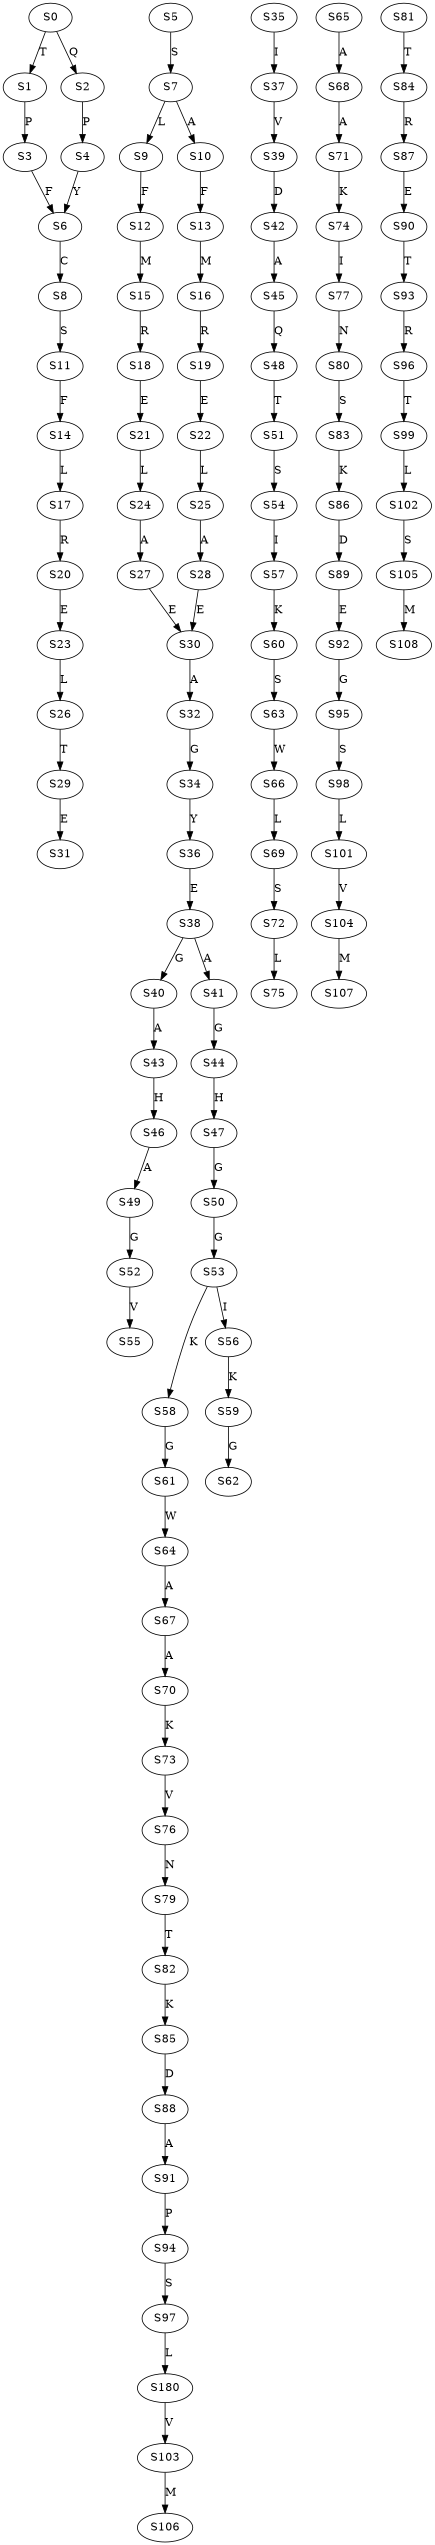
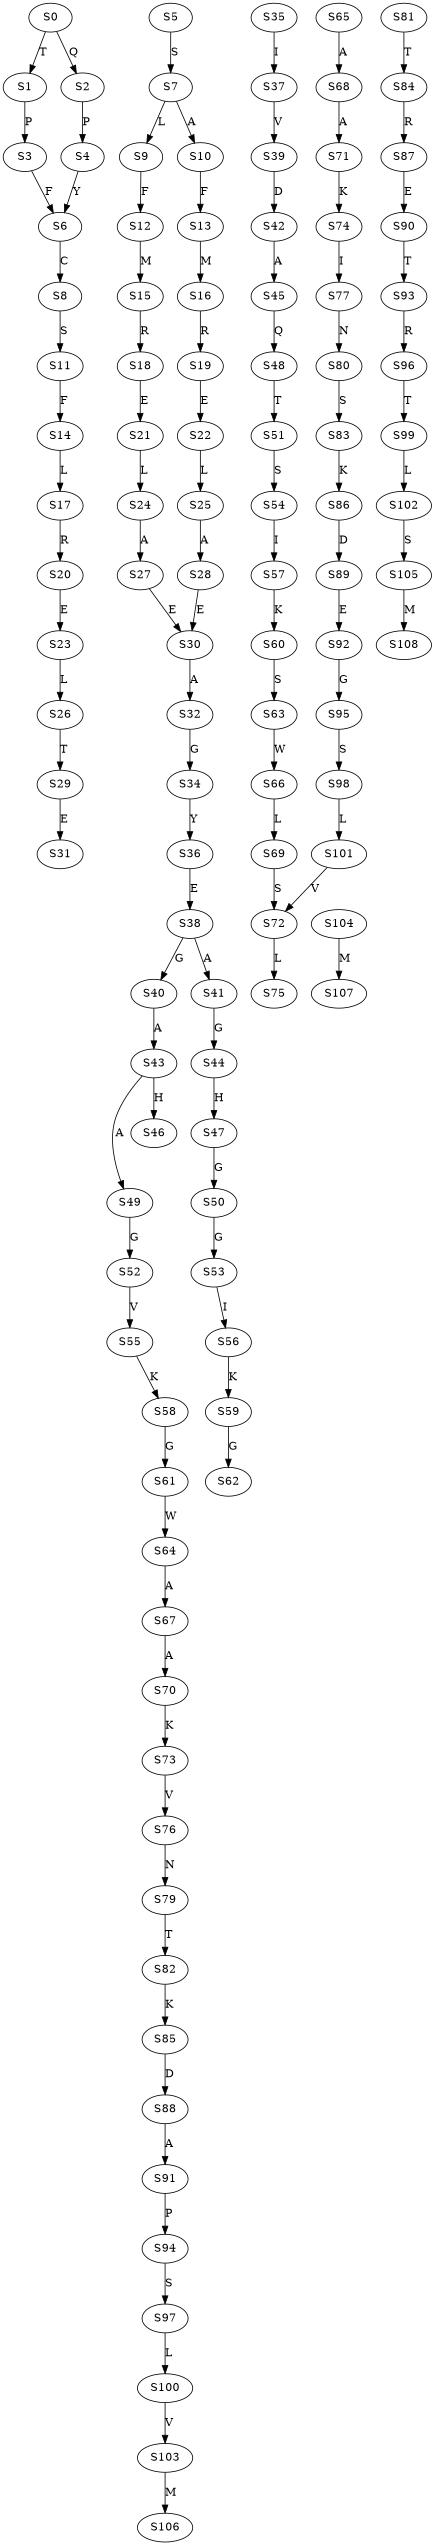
(339, 885) -> (309, 886)
(143, 1164) -> (114, 1125)
(186, 1337) -> (146, 1374)
(165, 2388) -> (165, 2388)
